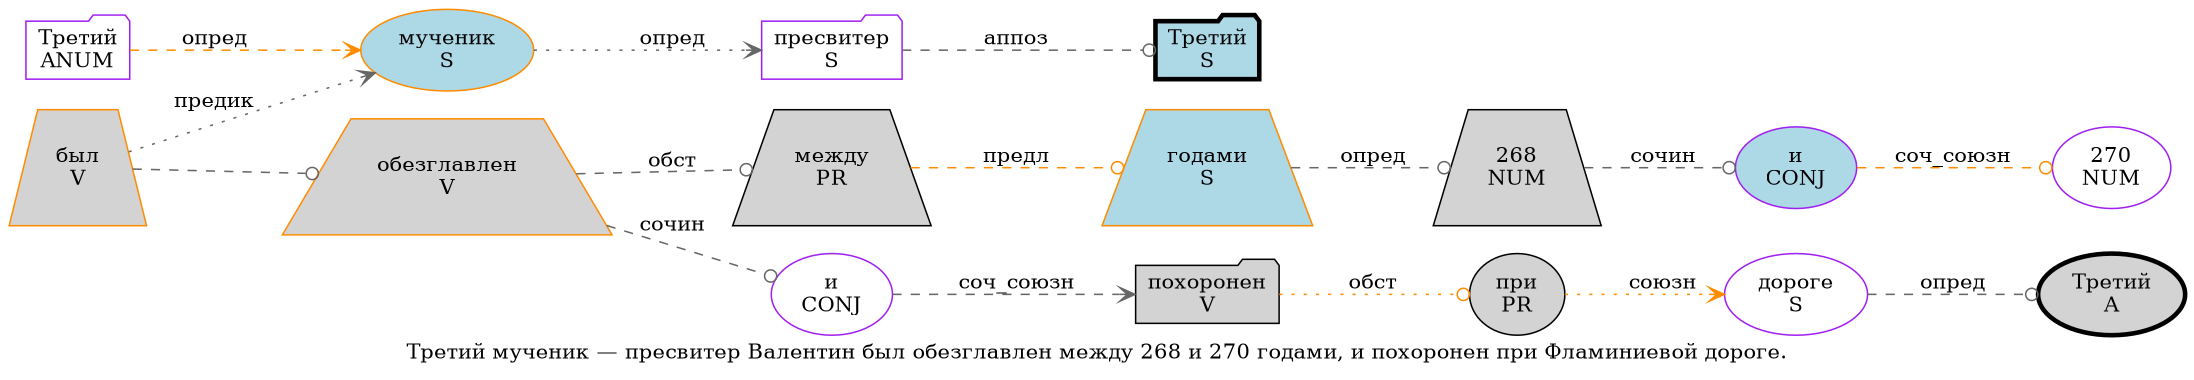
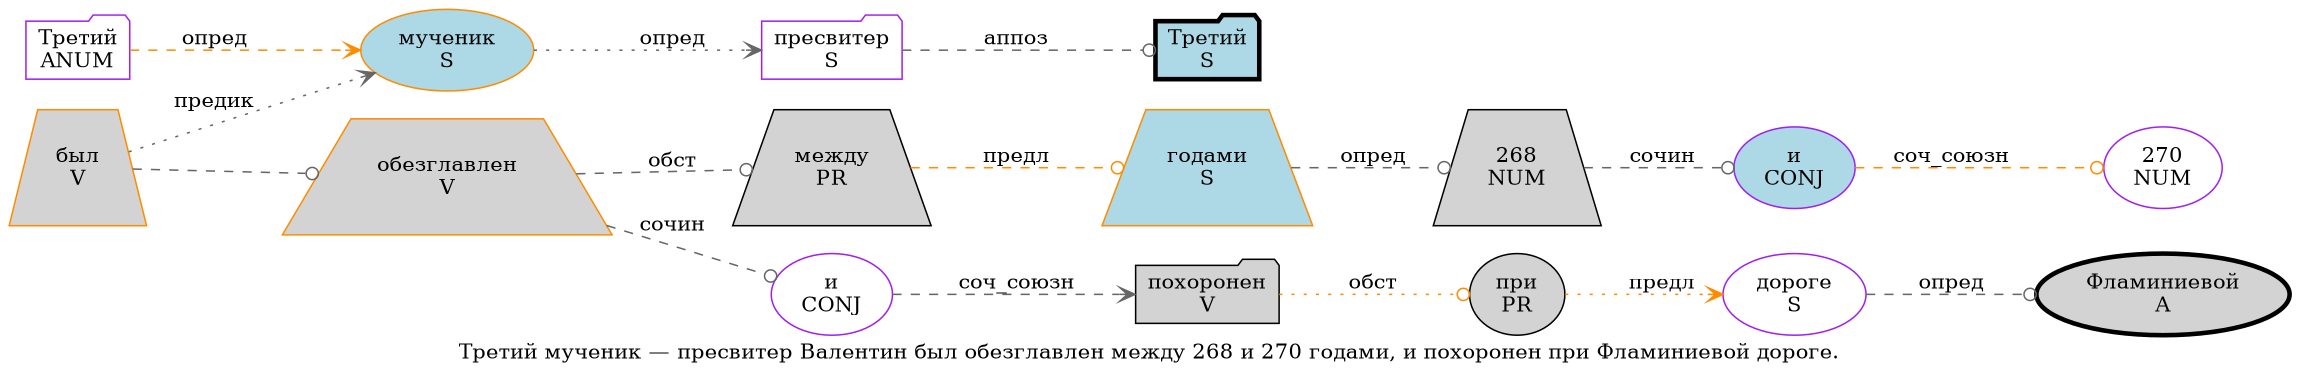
(1663, 283) -> (1662, 283)
(2112, 294) -> (2163, 294)
